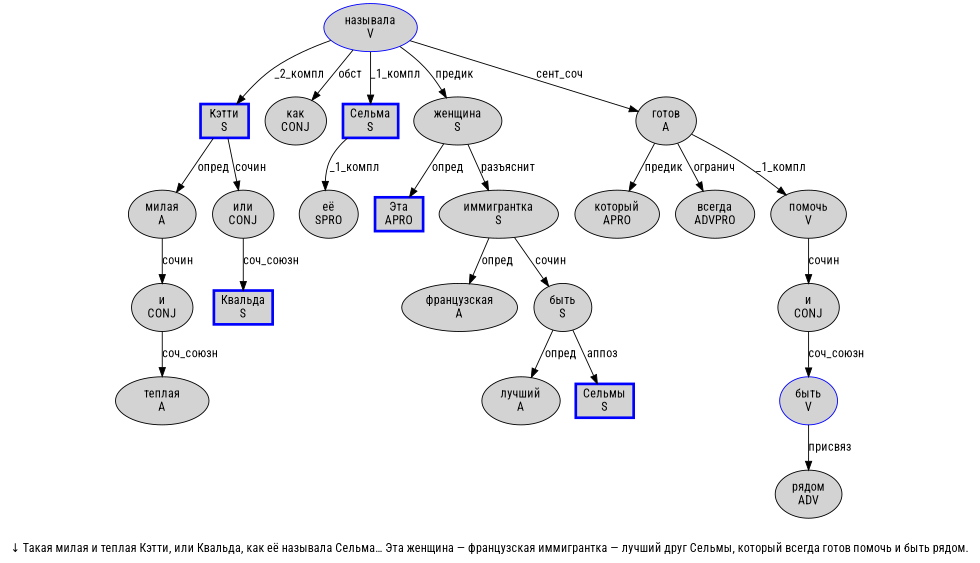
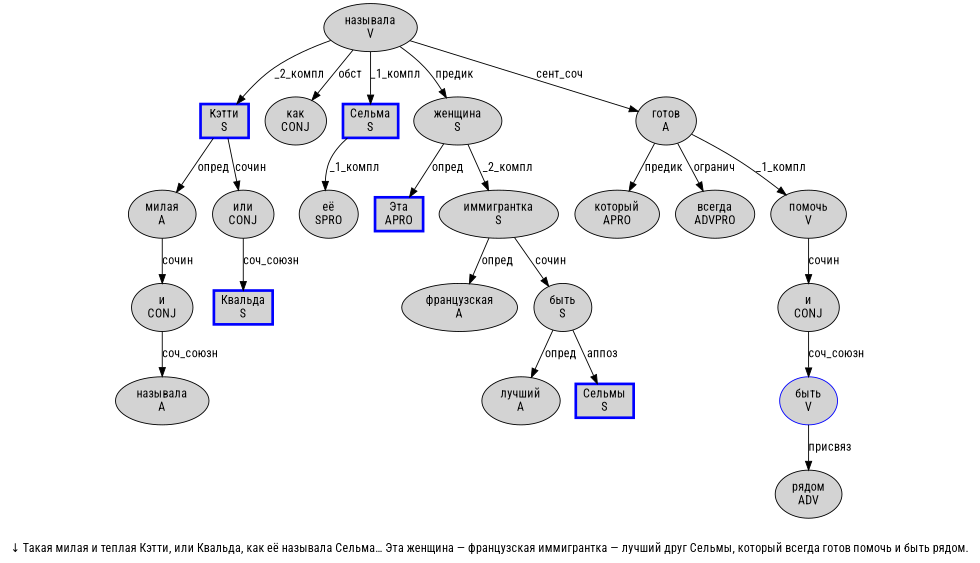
(371, 28) -> (371, 28)
(508, 168) -> (508, 168)
(162, 401) -> (162, 401)
